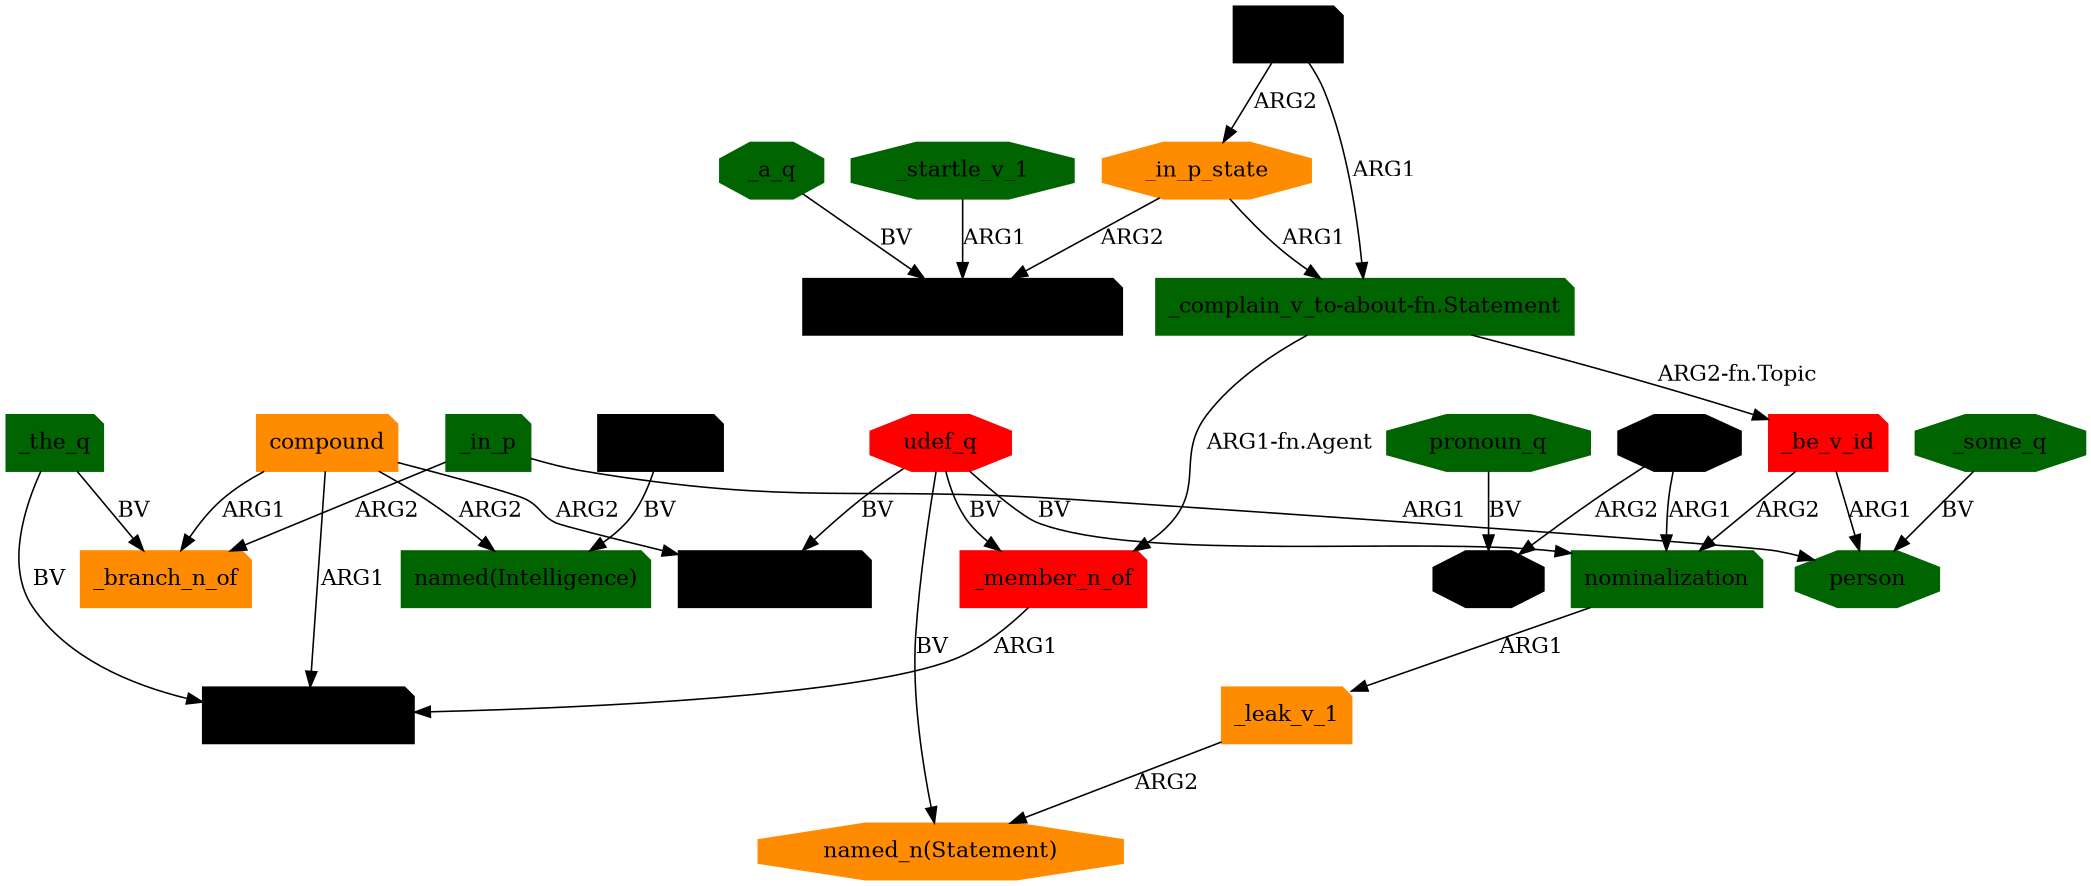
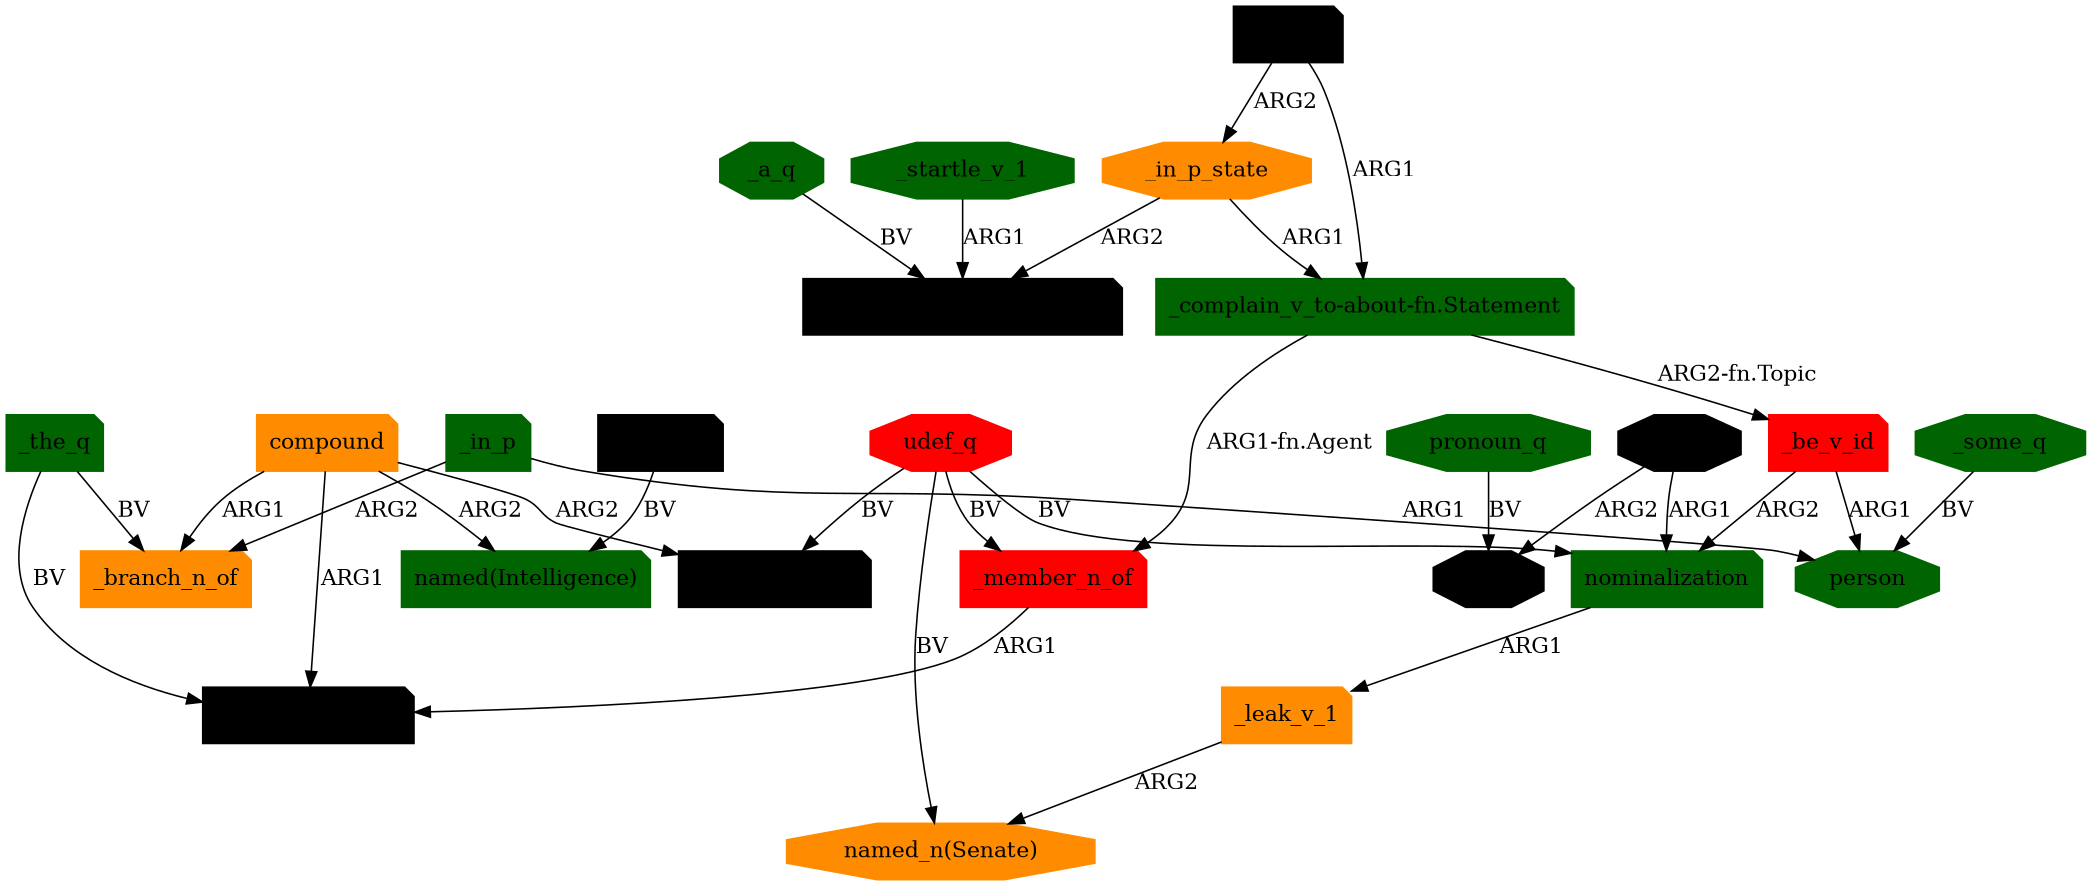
(941, 852) -> (941, 852)
